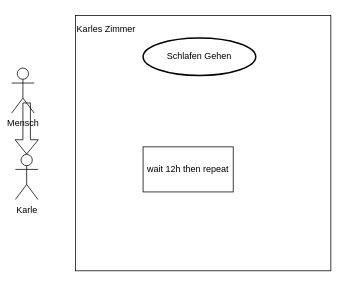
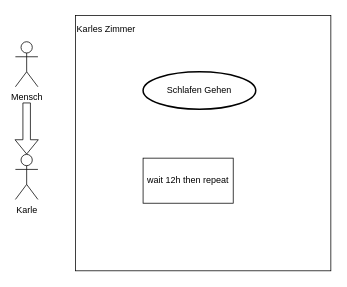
(199, 57) -> (199, 90)
(23, 90) -> (27, 64)
(188, 169) -> (188, 180)
